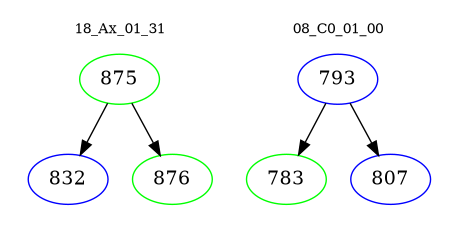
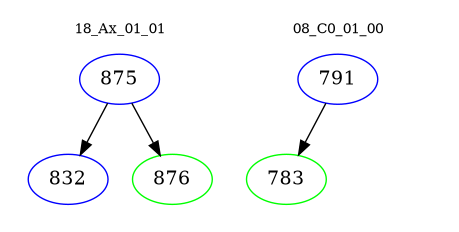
(120, 30) -> (120, 30)
(120, 79) -> (120, 79)
(338, 79) -> (338, 79)
(391, 179) -> none
